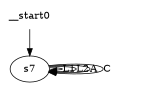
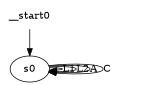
(30, 69) -> (30, 69)
